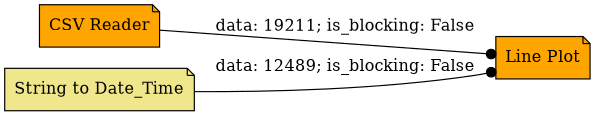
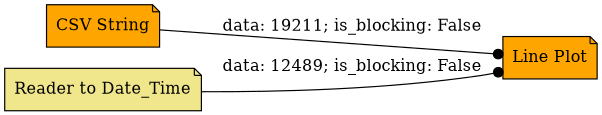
(100, 26) -> (103, 26)
(100, 90) -> (103, 90)
